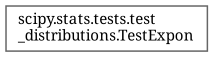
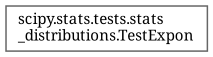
(107, 29) -> (107, 29)
